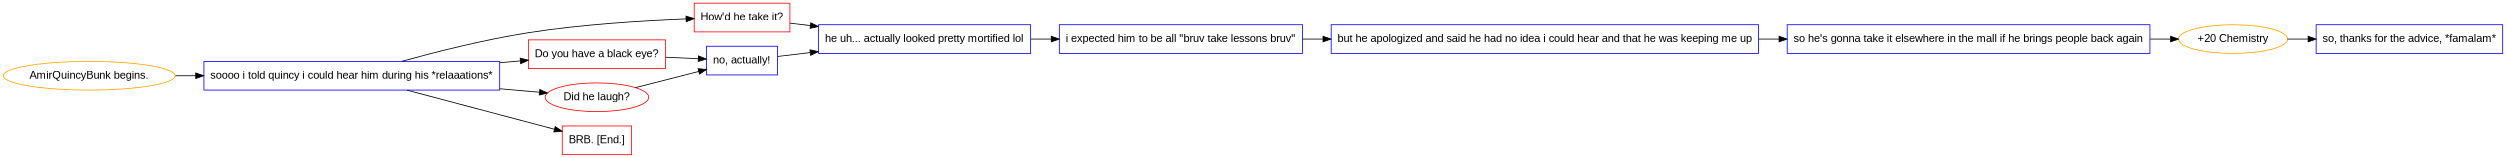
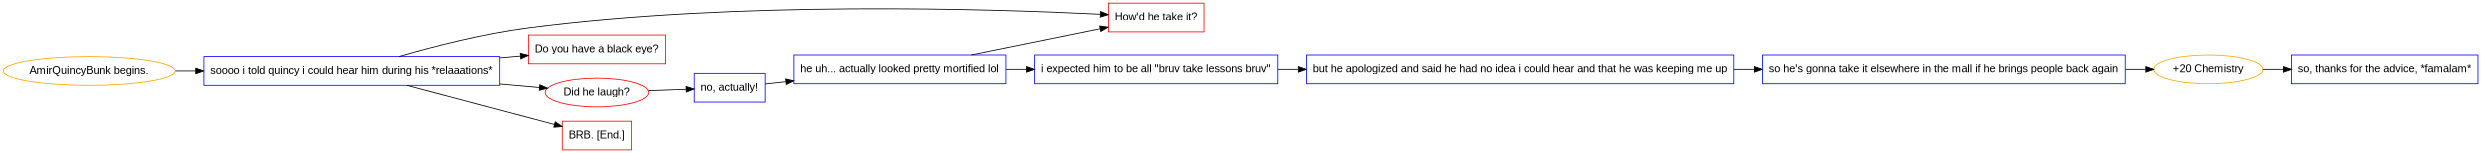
(800, 24) -> (1036, 42)
(682, 58) -> none
